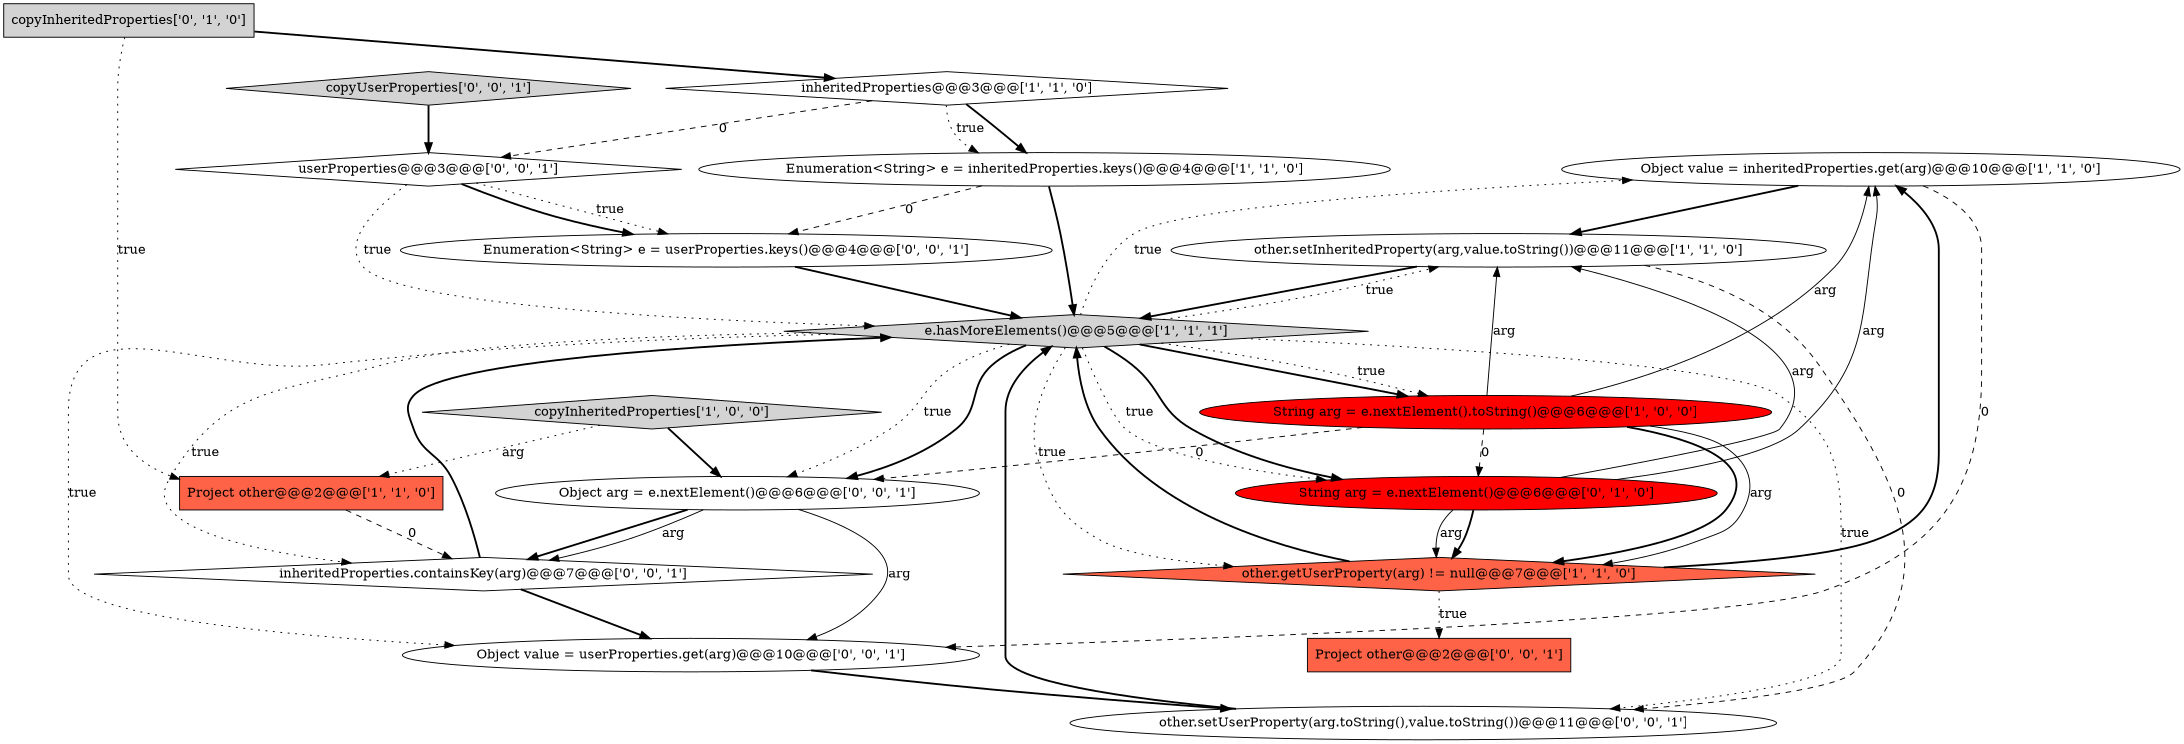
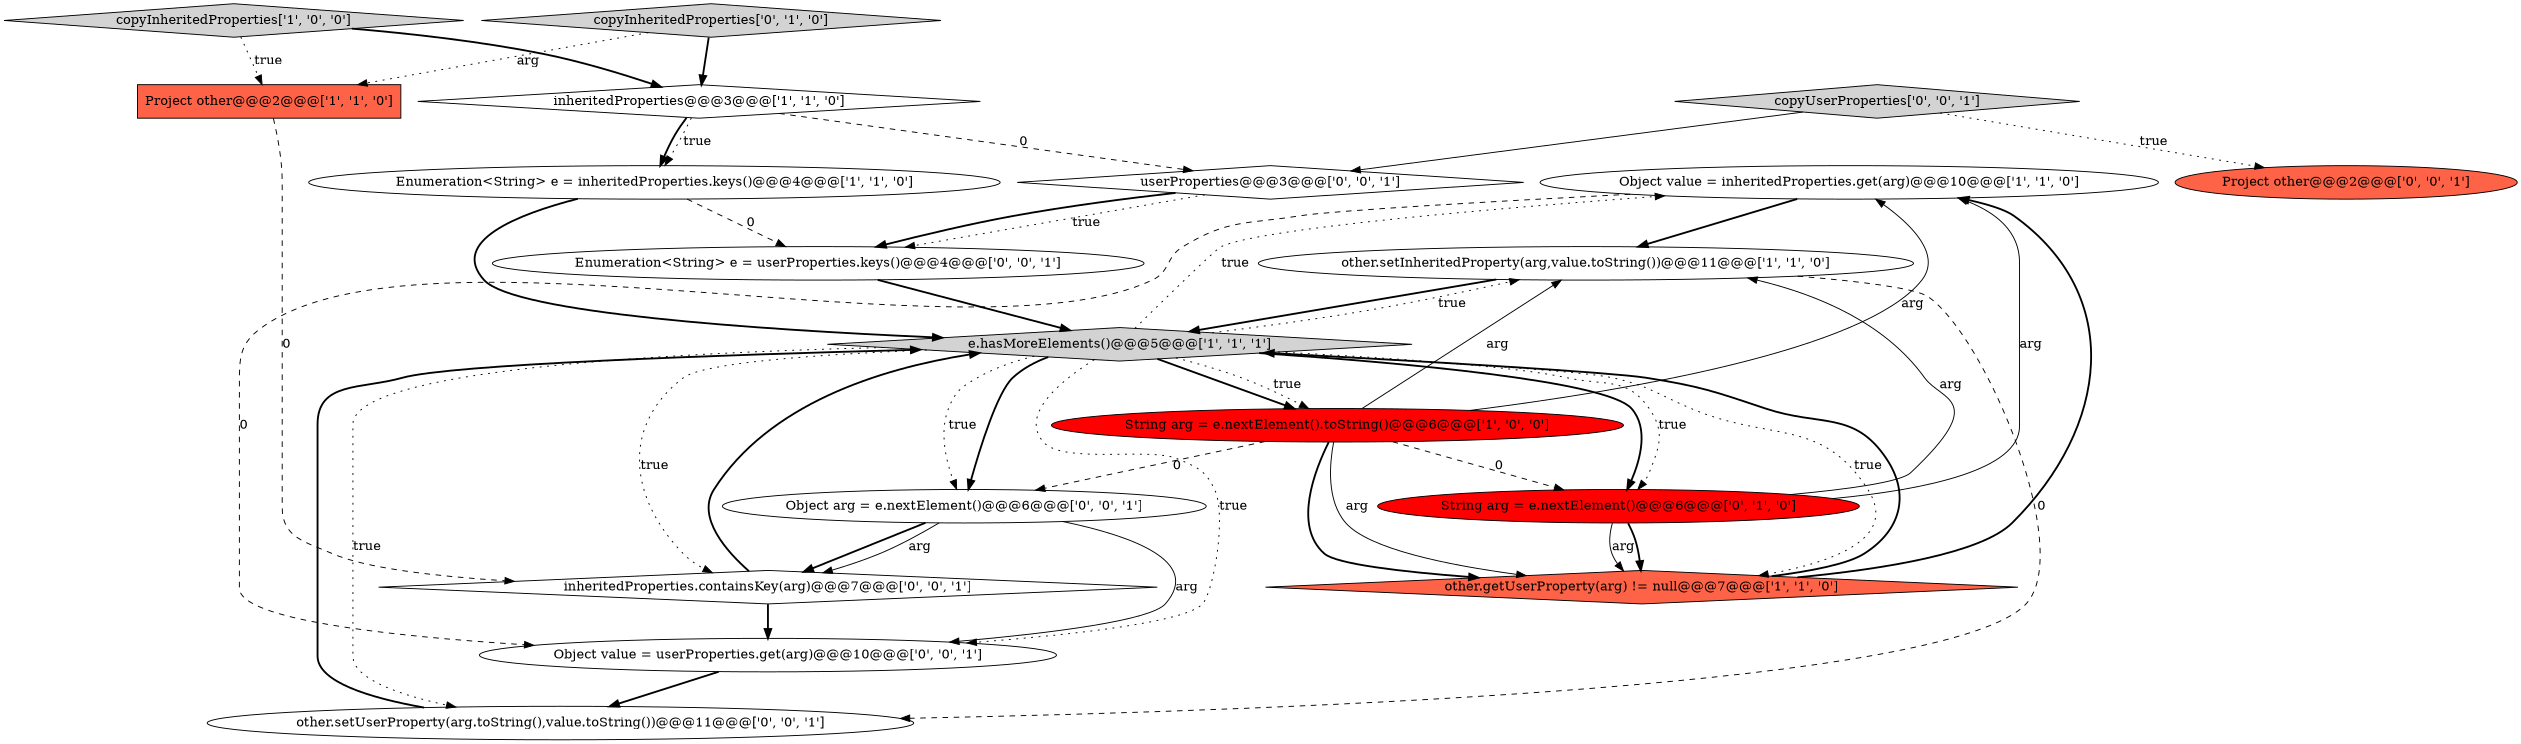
(129, 20) -> (711, 20)
(429, 124) -> (1582, 141)
(132, 250) -> (528, 61)
(559, 308) -> none
(691, 449) -> (504, 47)
(514, 453) -> (269, 61)
(1439, 610) -> (2098, 140)
(1439, 655) -> (2346, 182)
